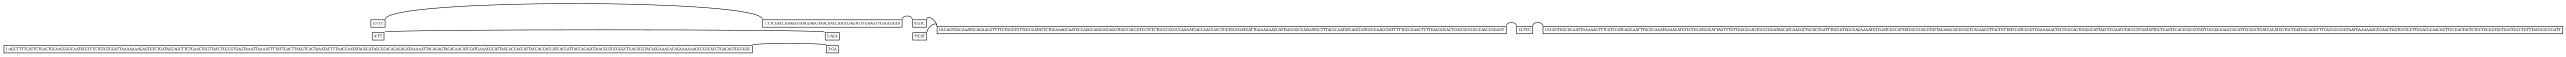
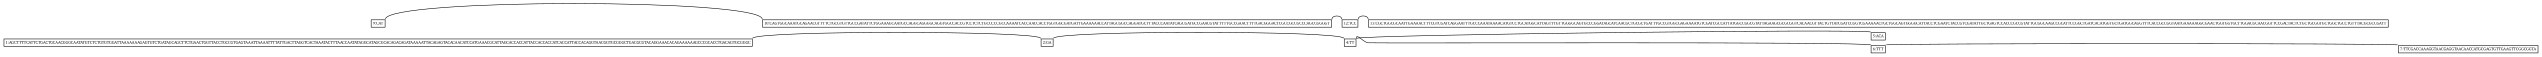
(920, 23) -> none
none -> (1199, 32)
none -> (1612, 43)
